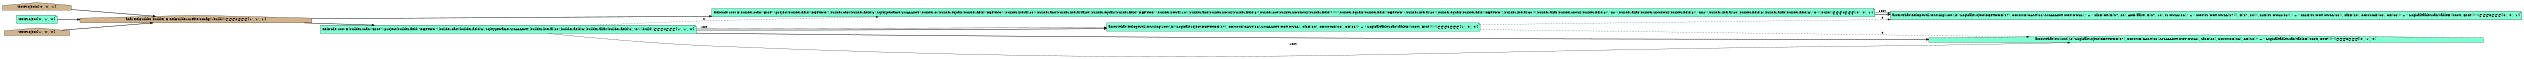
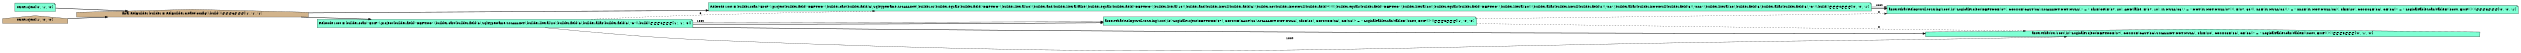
(37, 7) -> none
